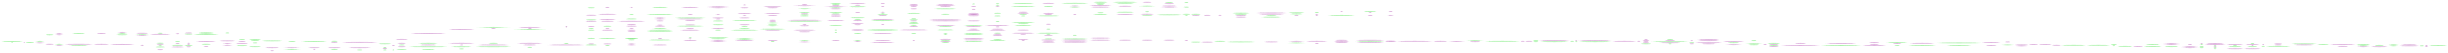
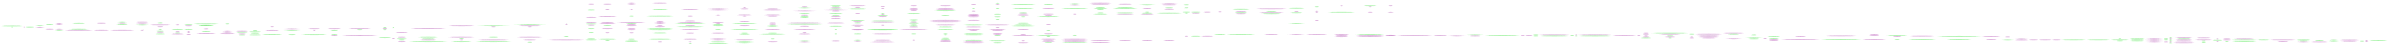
(2138, 47) -> none
